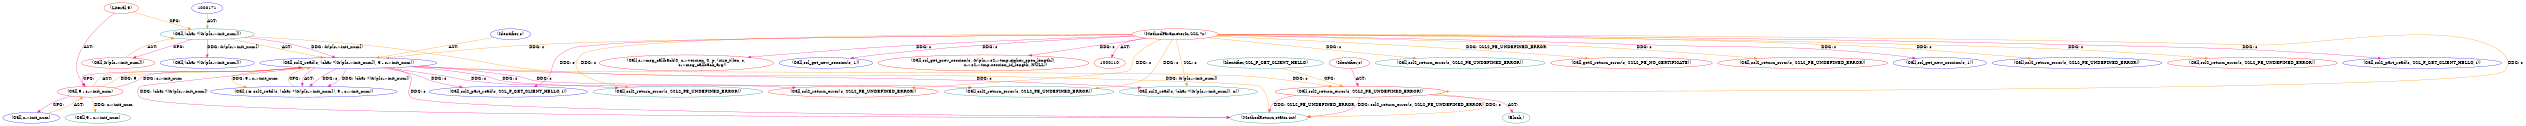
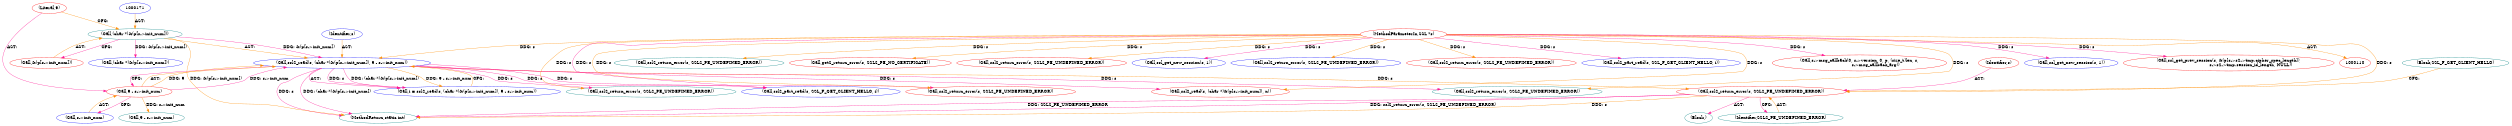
(1123, 44) -> (2008, 43)
(1506, 47) -> (1135, 47)
(1190, 63) -> (1755, 63)
(1265, 63) -> (2456, 63)
(1188, 92) -> (1220, 92)
none -> (1781, 118)
